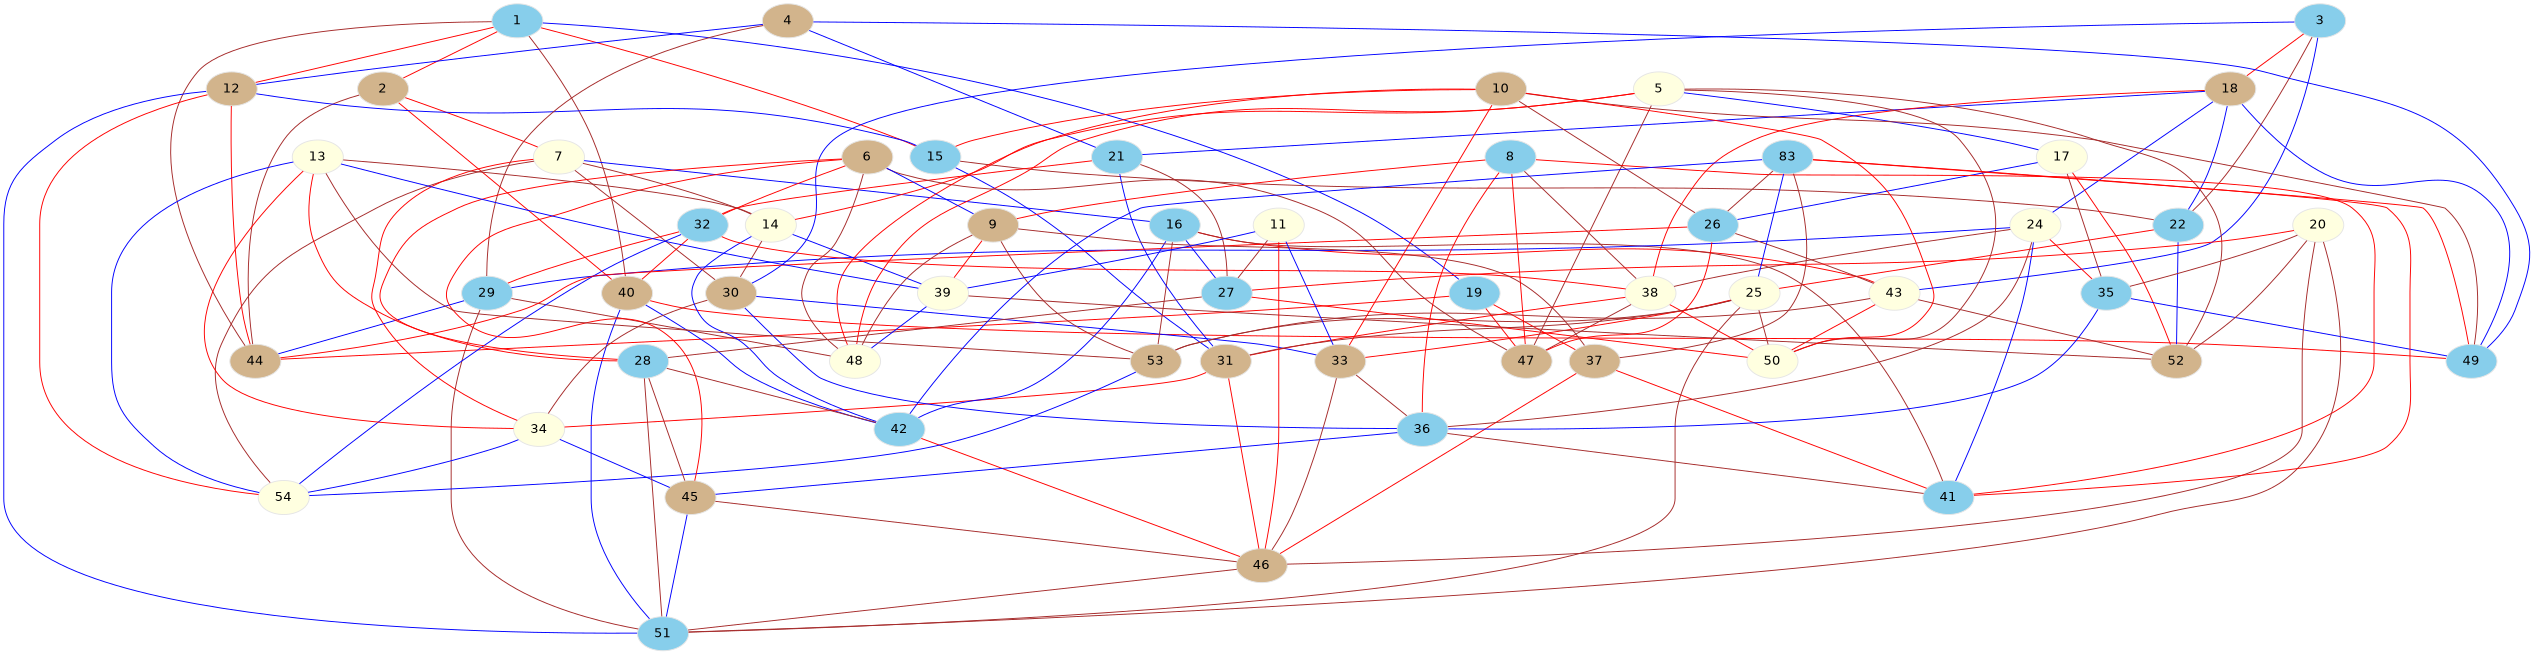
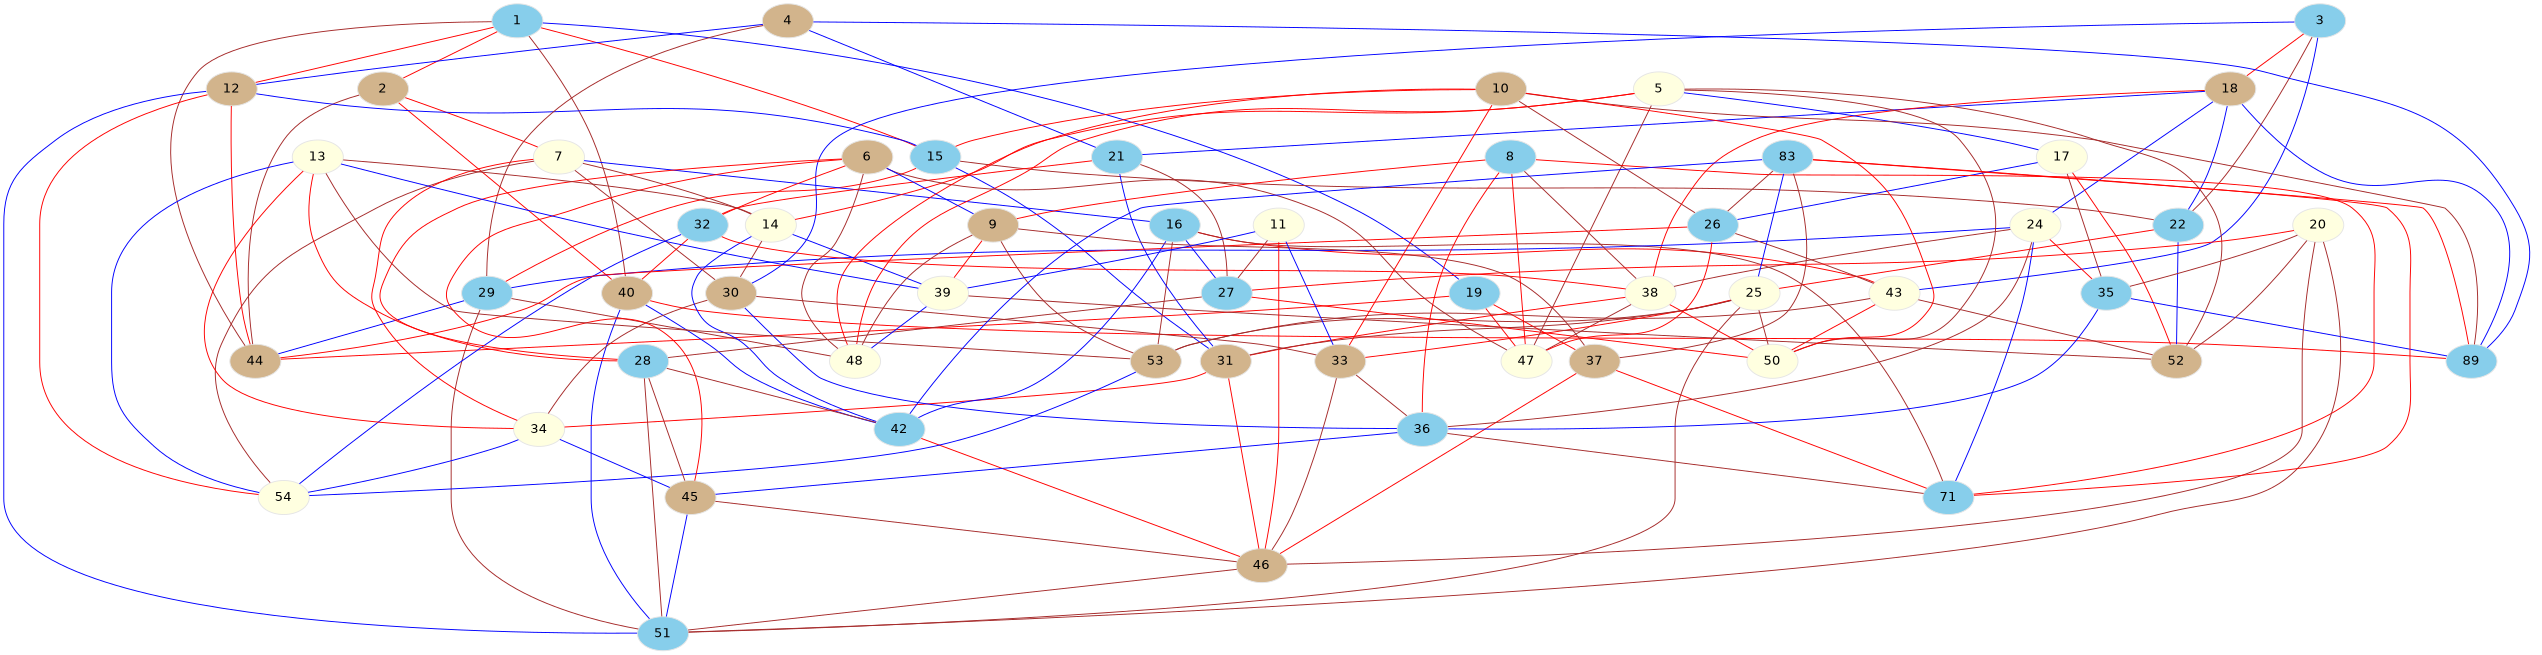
(593, 255) -> (725, 196)
(967, 316) -> (967, 316)
(1527, 361) -> (1527, 361)
(2471, 361) -> (2471, 361)
(1948, 498) -> (1948, 498)
